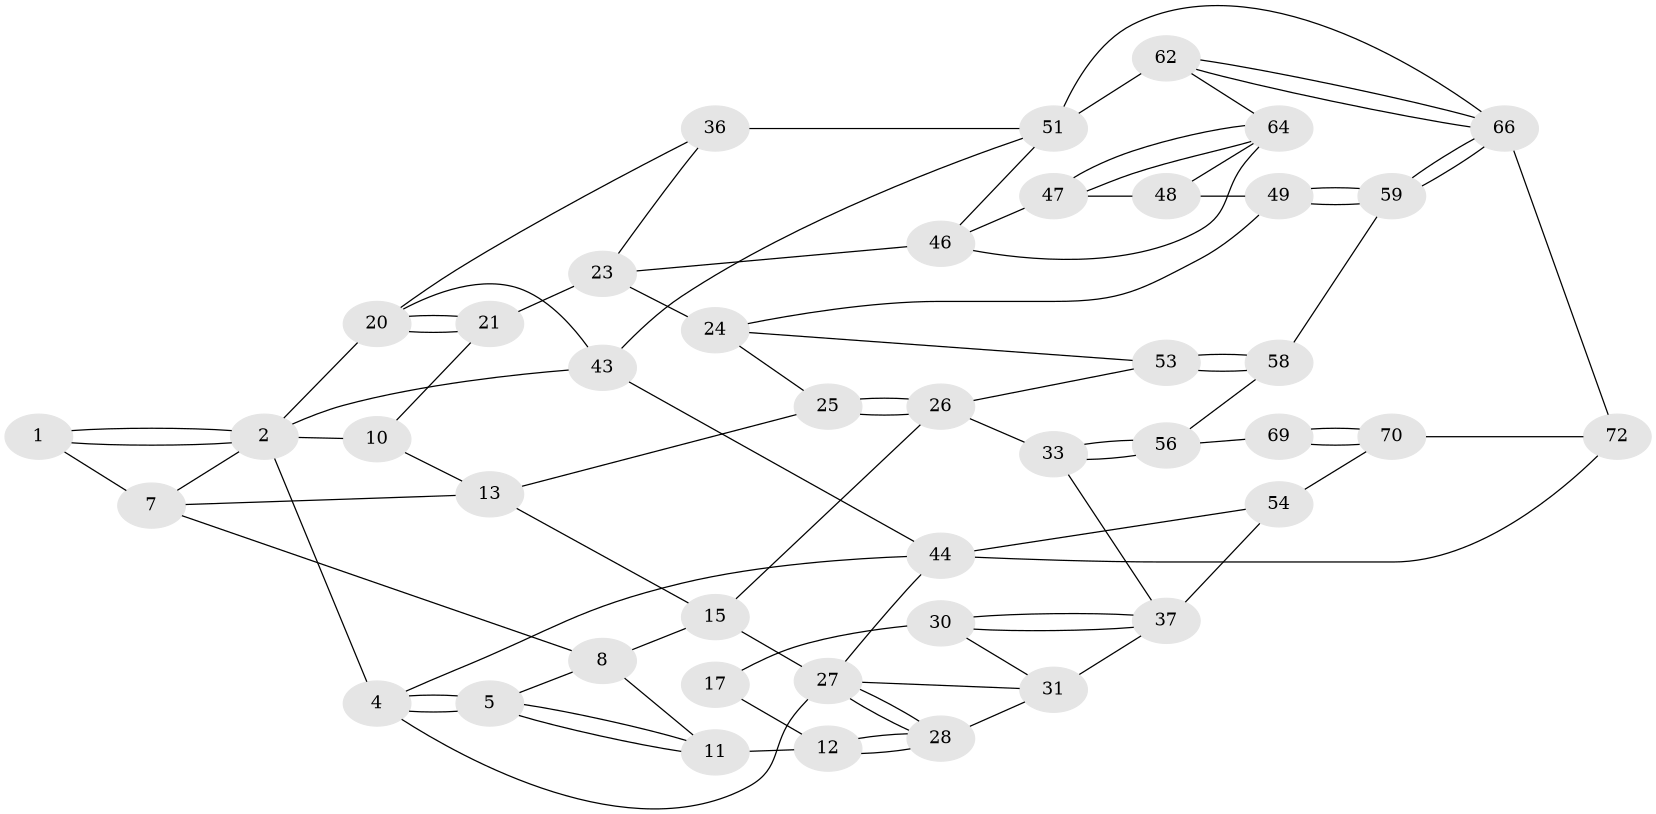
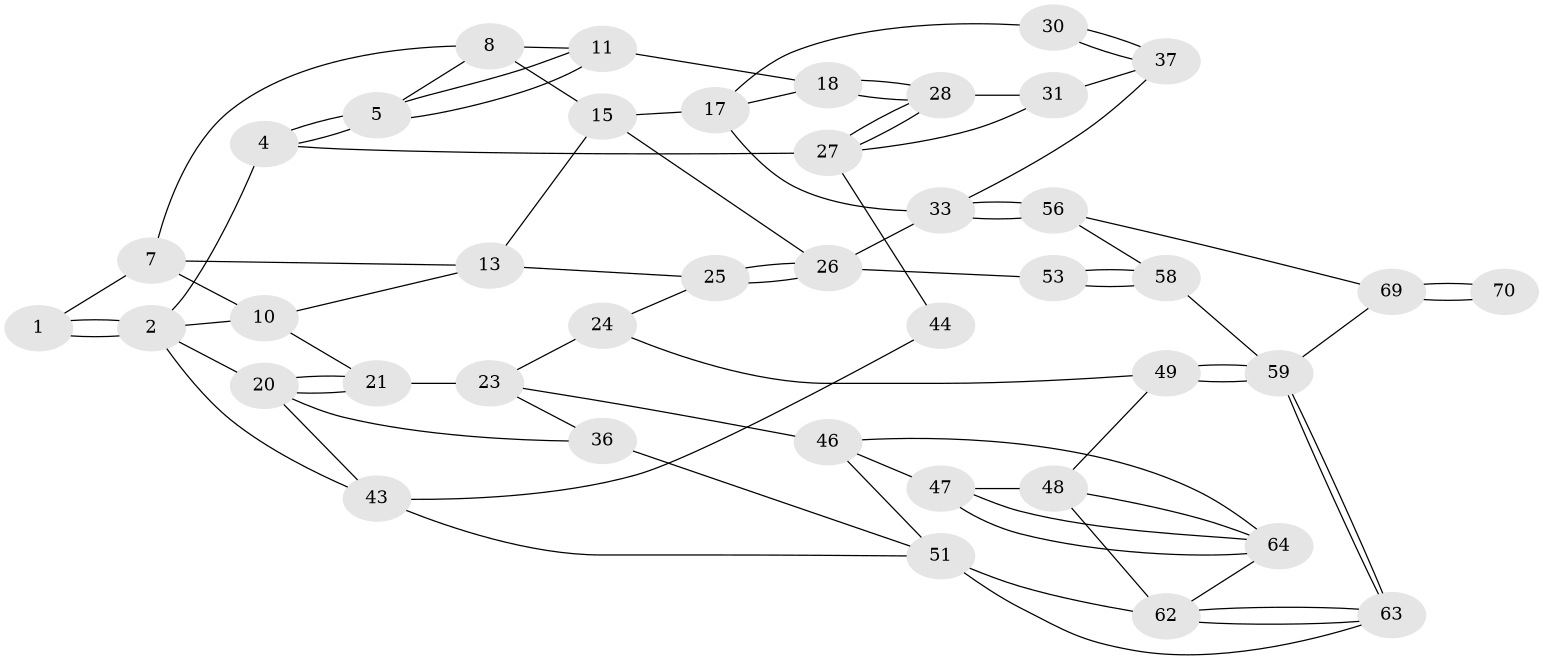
(1505, 129) -> (1392, 615)
none -> (808, 193)
none -> (1335, 333)
(941, 347) -> none
(1617, 437) -> none
(208, 471) -> (208, 289)
(1279, 504) -> none
none -> (1116, 559)
(648, 592) -> none
(769, 647) -> (659, 113)
(997, 656) -> none
(828, 749) -> (828, 85)
